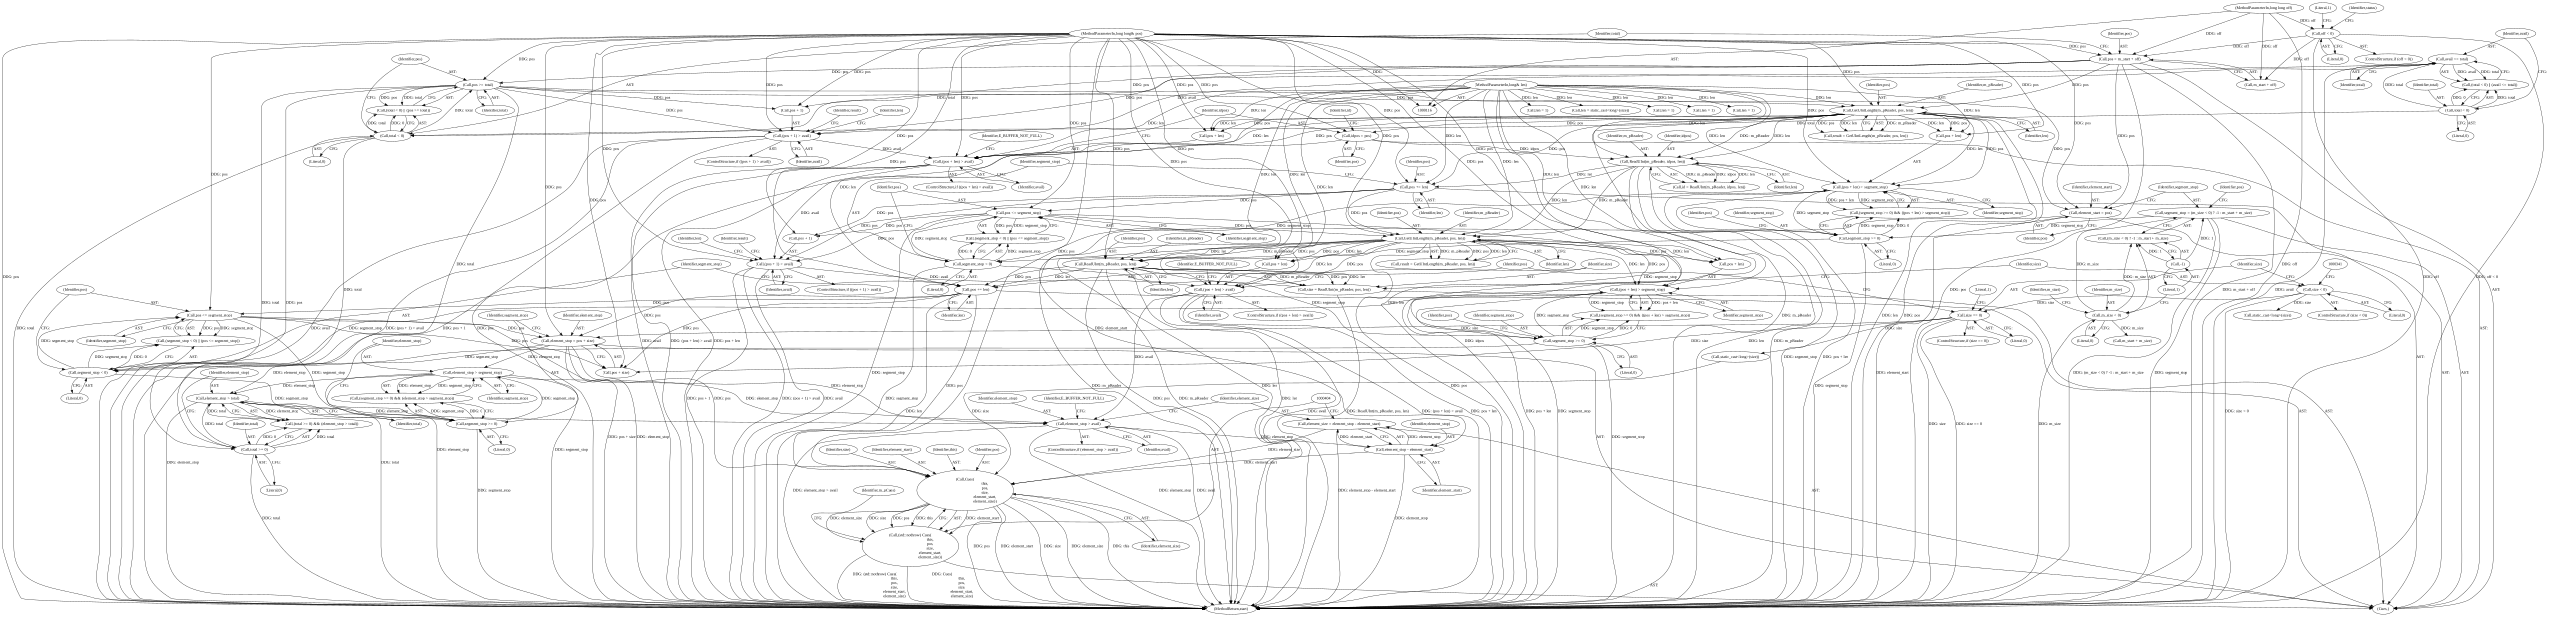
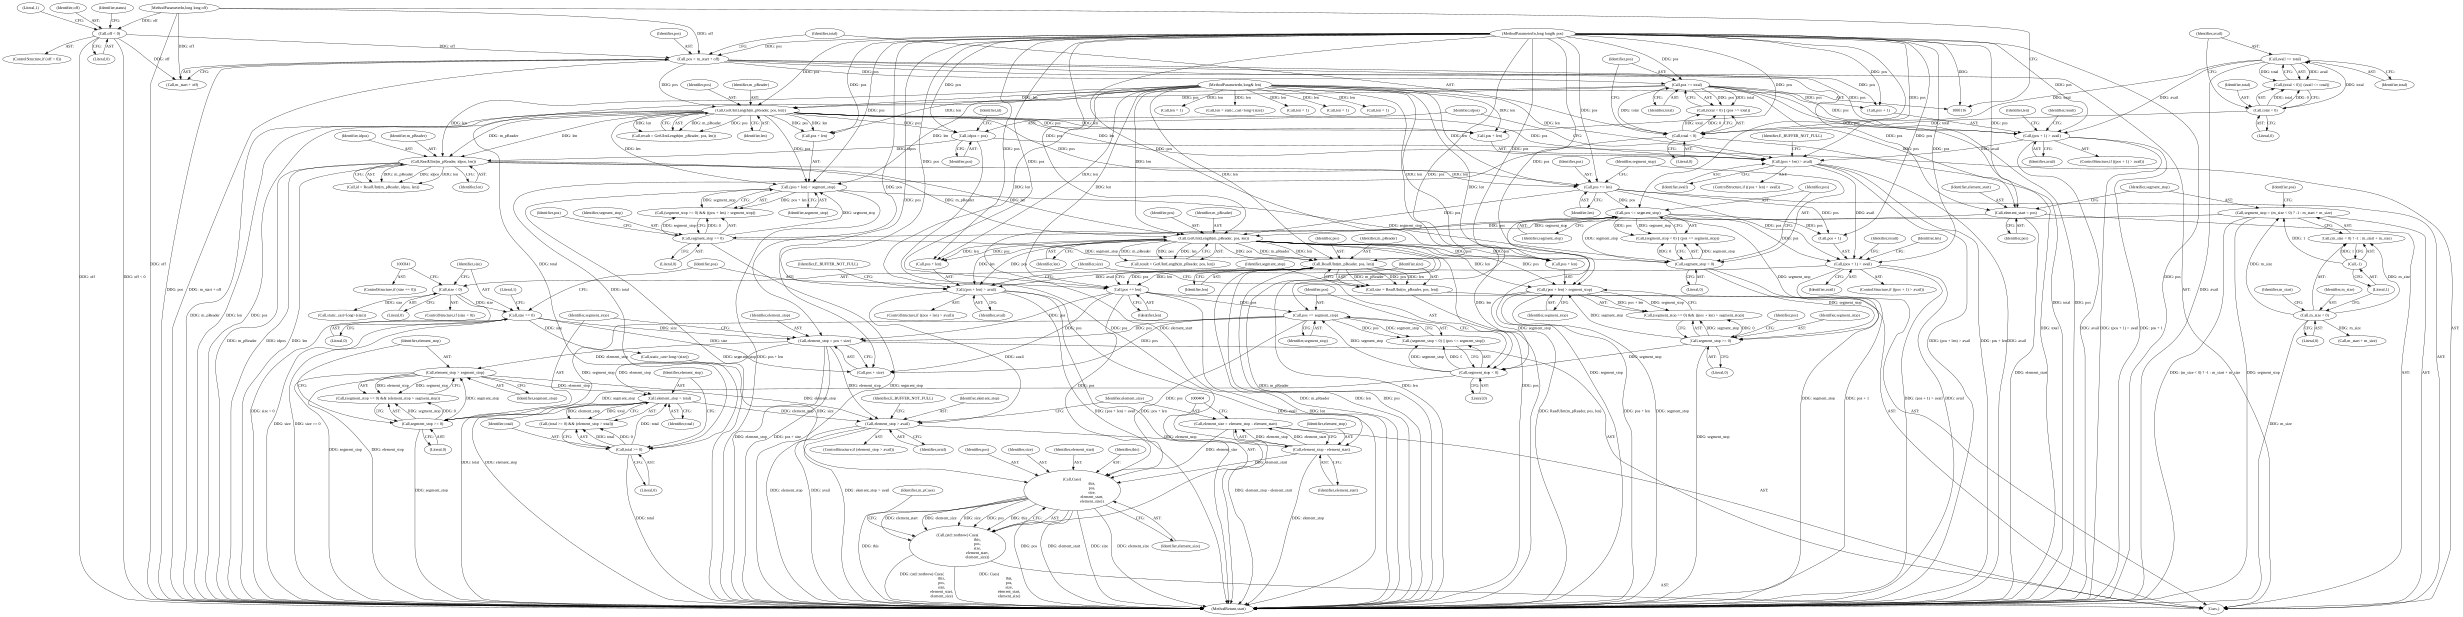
none -> (68, 8)
(1675, 59) -> (2034, 59)
(1967, 327) -> (397, 276)
(983, 341) -> none
